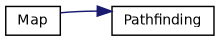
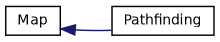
(79, 12) -> (93, 30)
